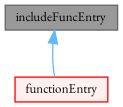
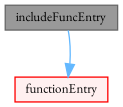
(53, 60) -> (70, 47)
